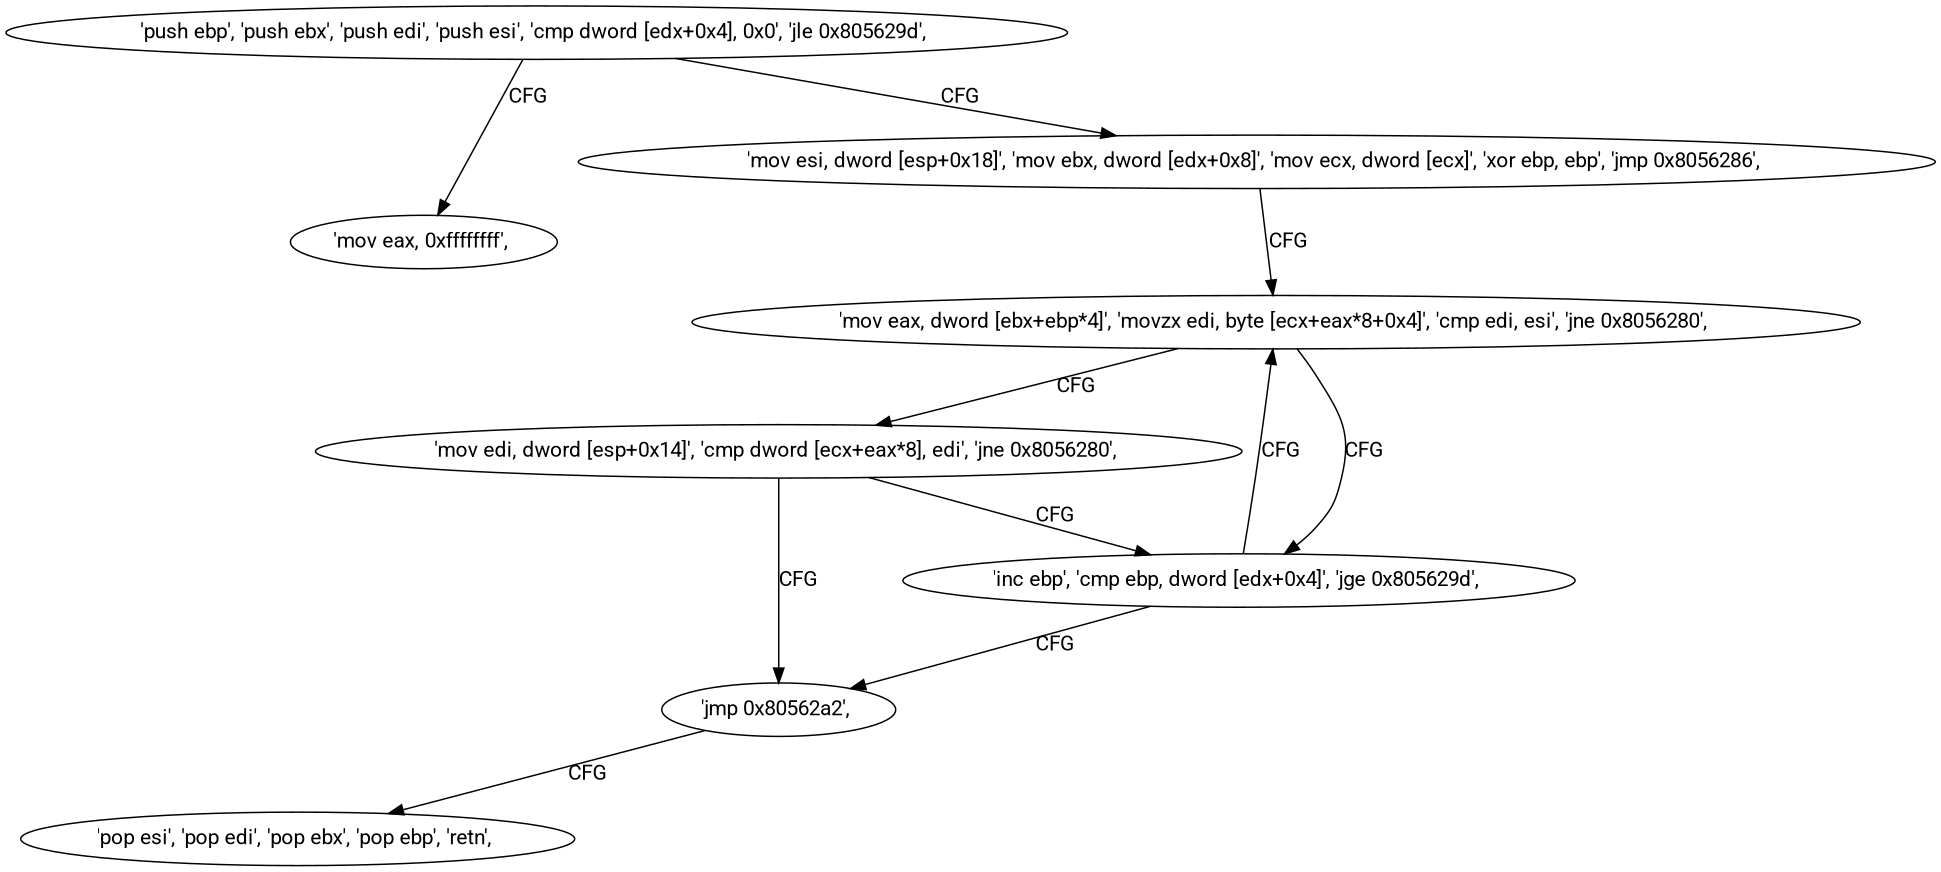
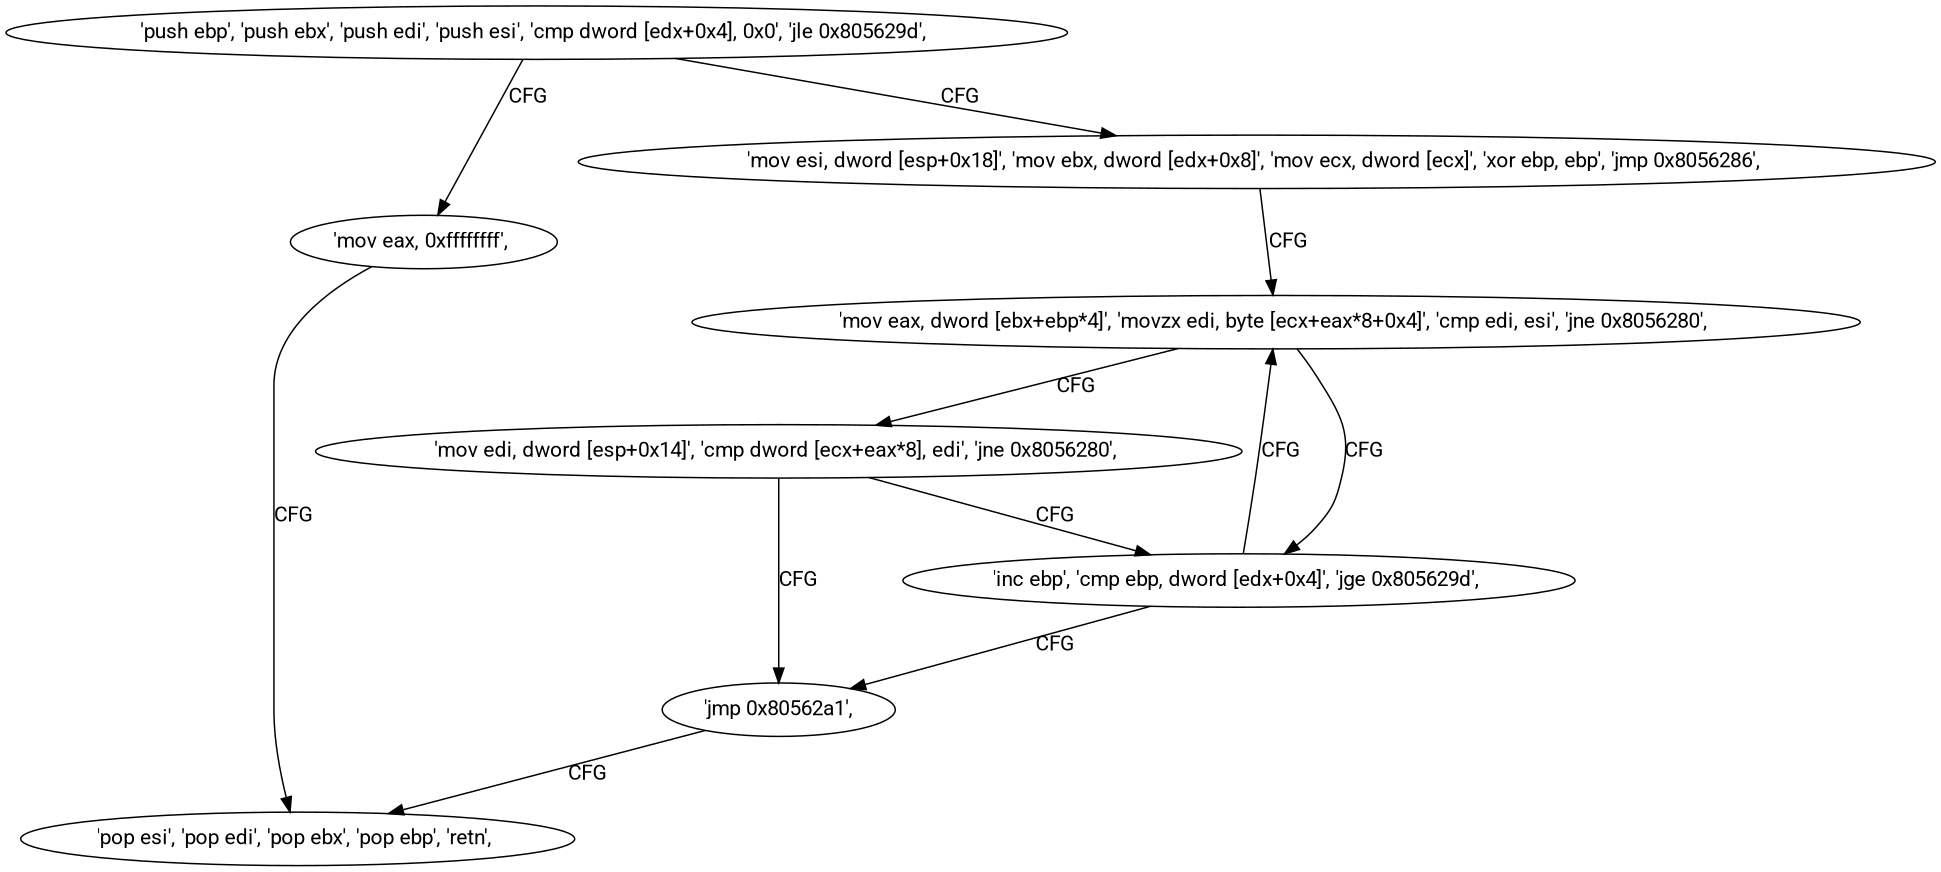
none -> (274, 511)
(779, 710) -> (779, 710)
